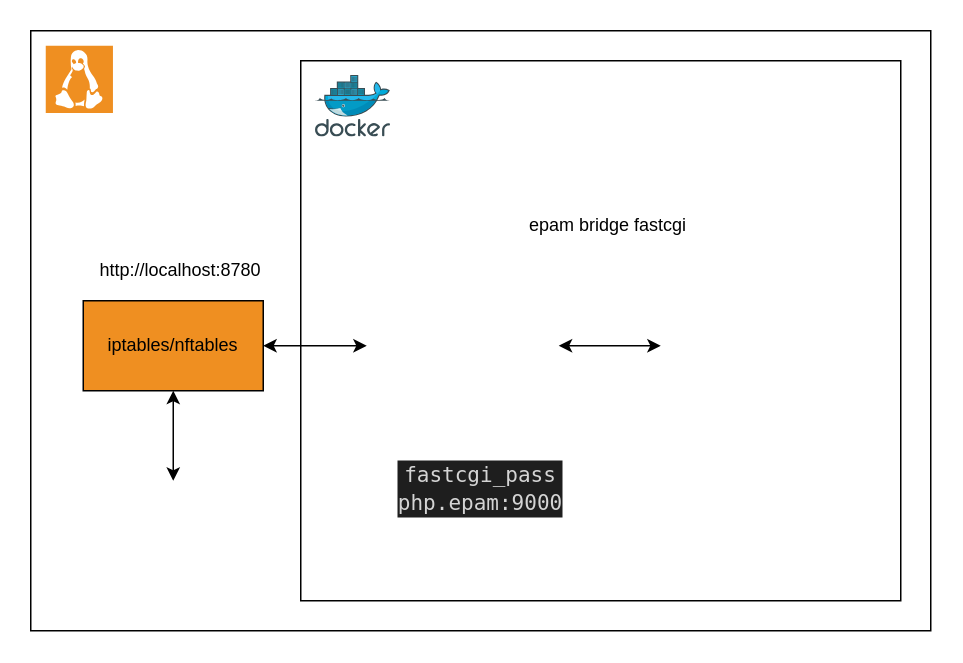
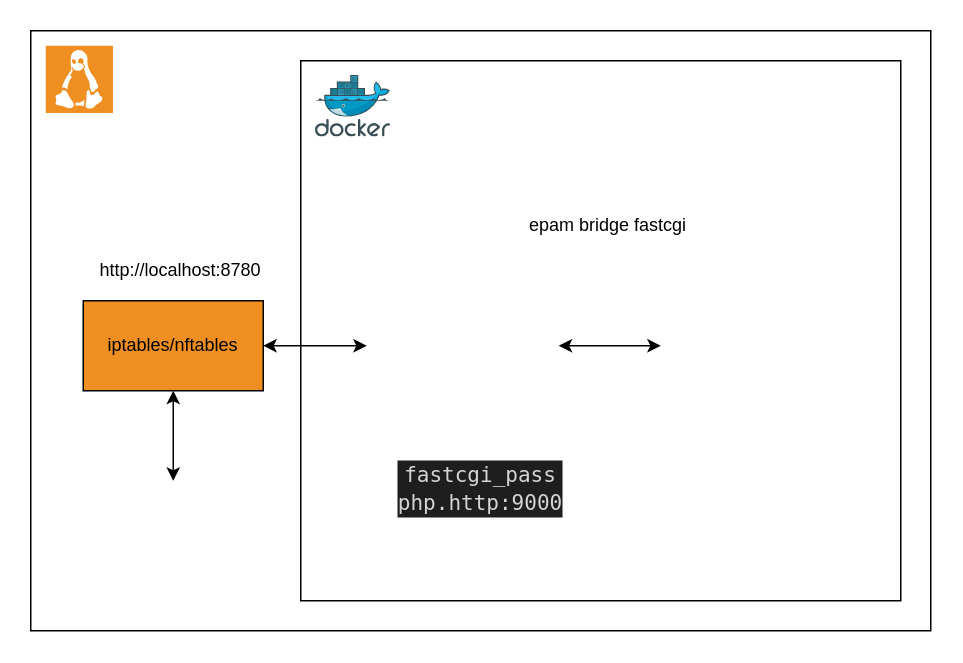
(481, 488) -> (481, 488)
